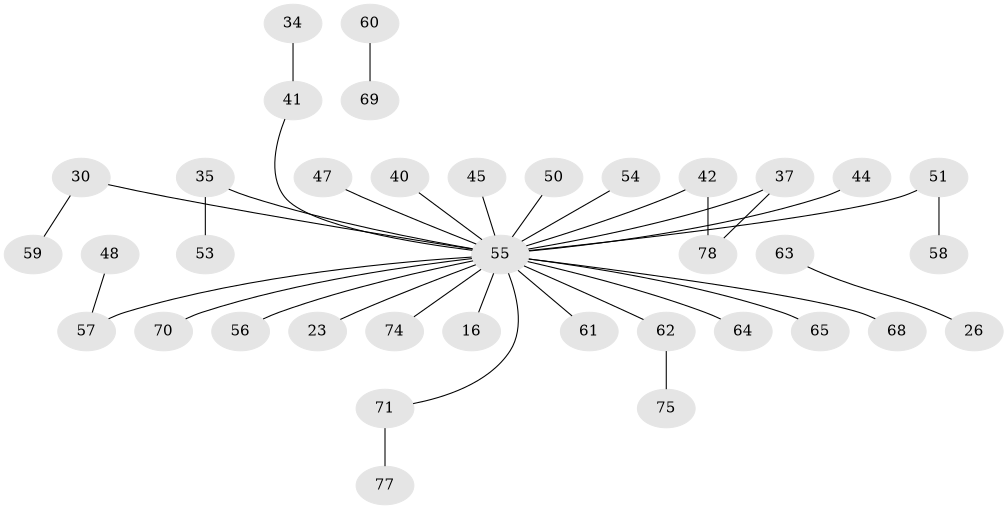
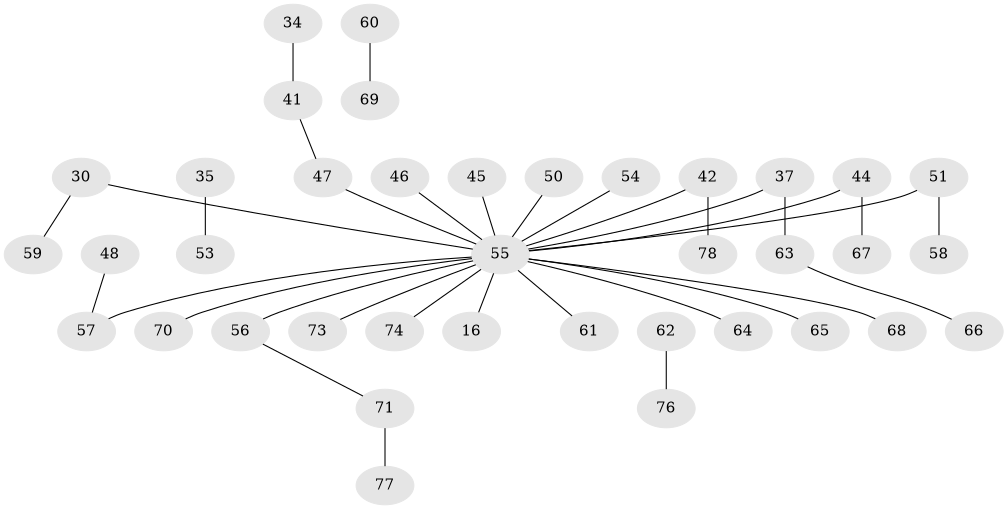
(400, 178) -> (400, 178)
(286, 198) -> (308, 139)
(755, 208) -> (785, 226)
(349, 224) -> none
none -> (862, 255)
(584, 292) -> none
(318, 332) -> (318, 332)
(974, 332) -> (974, 332)
(500, 364) -> (313, 370)
(666, 409) -> (666, 409)
